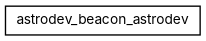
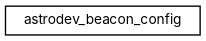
(103, 21) -> (103, 21)
